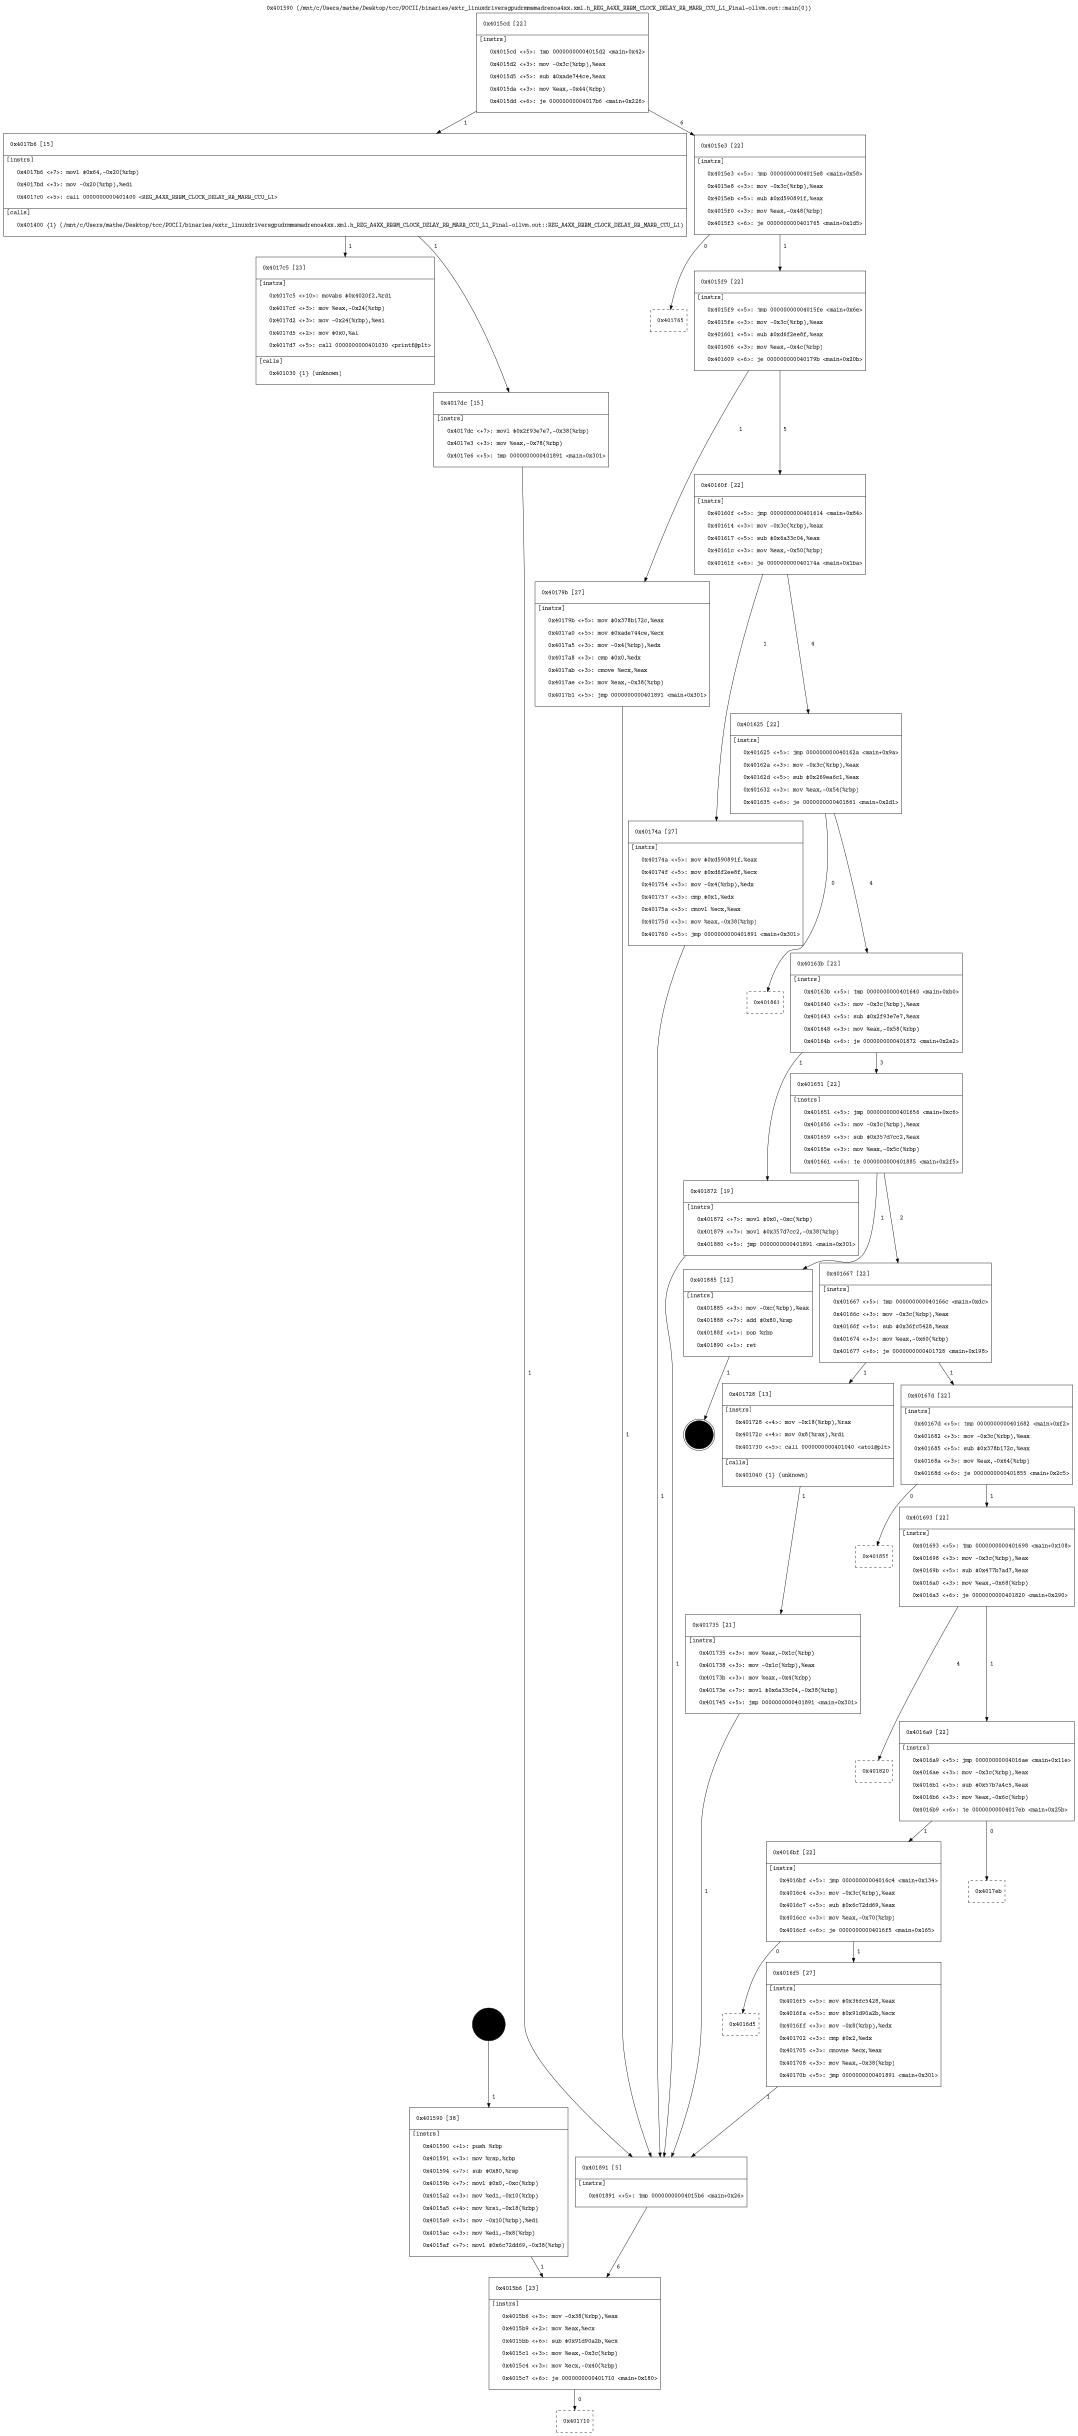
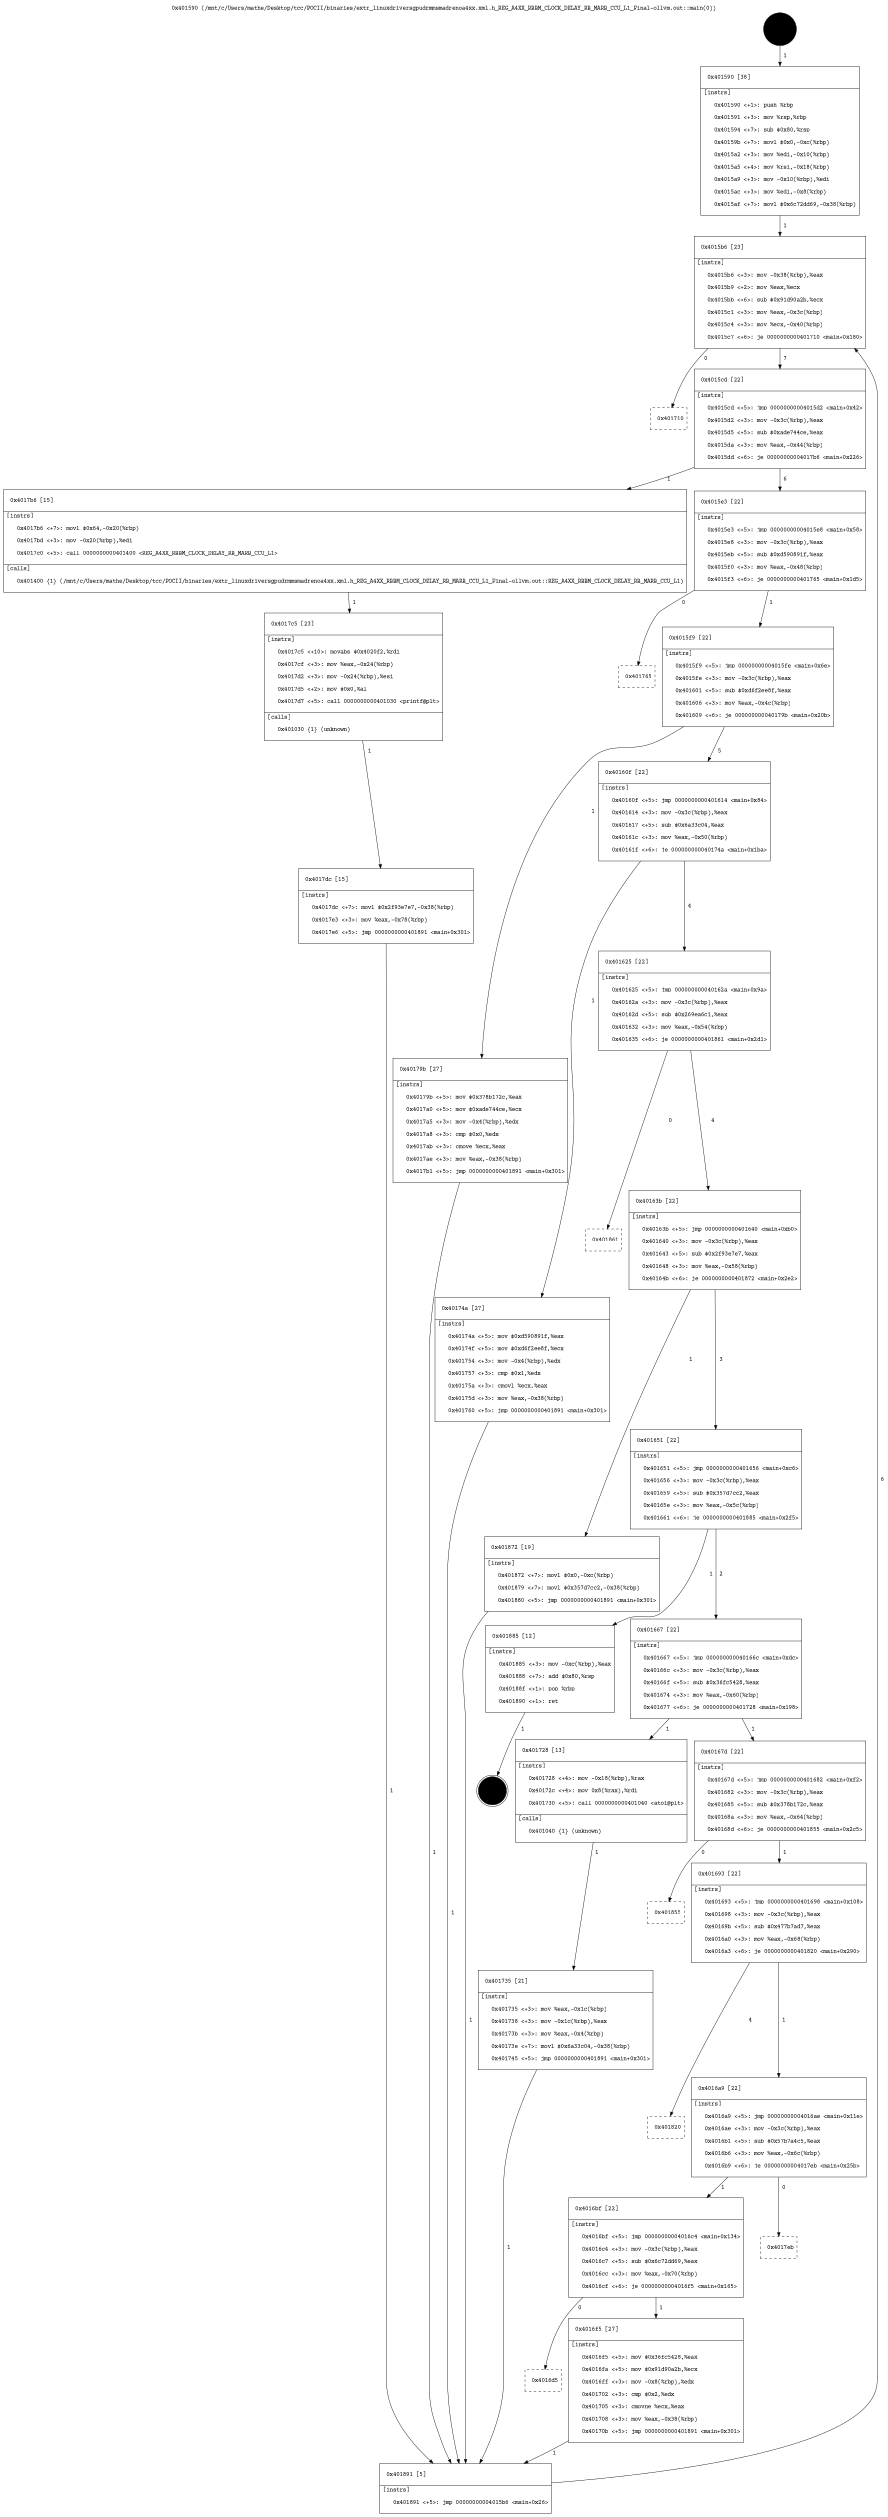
(471, 307) -> (371, 803)
none -> (780, 357)
